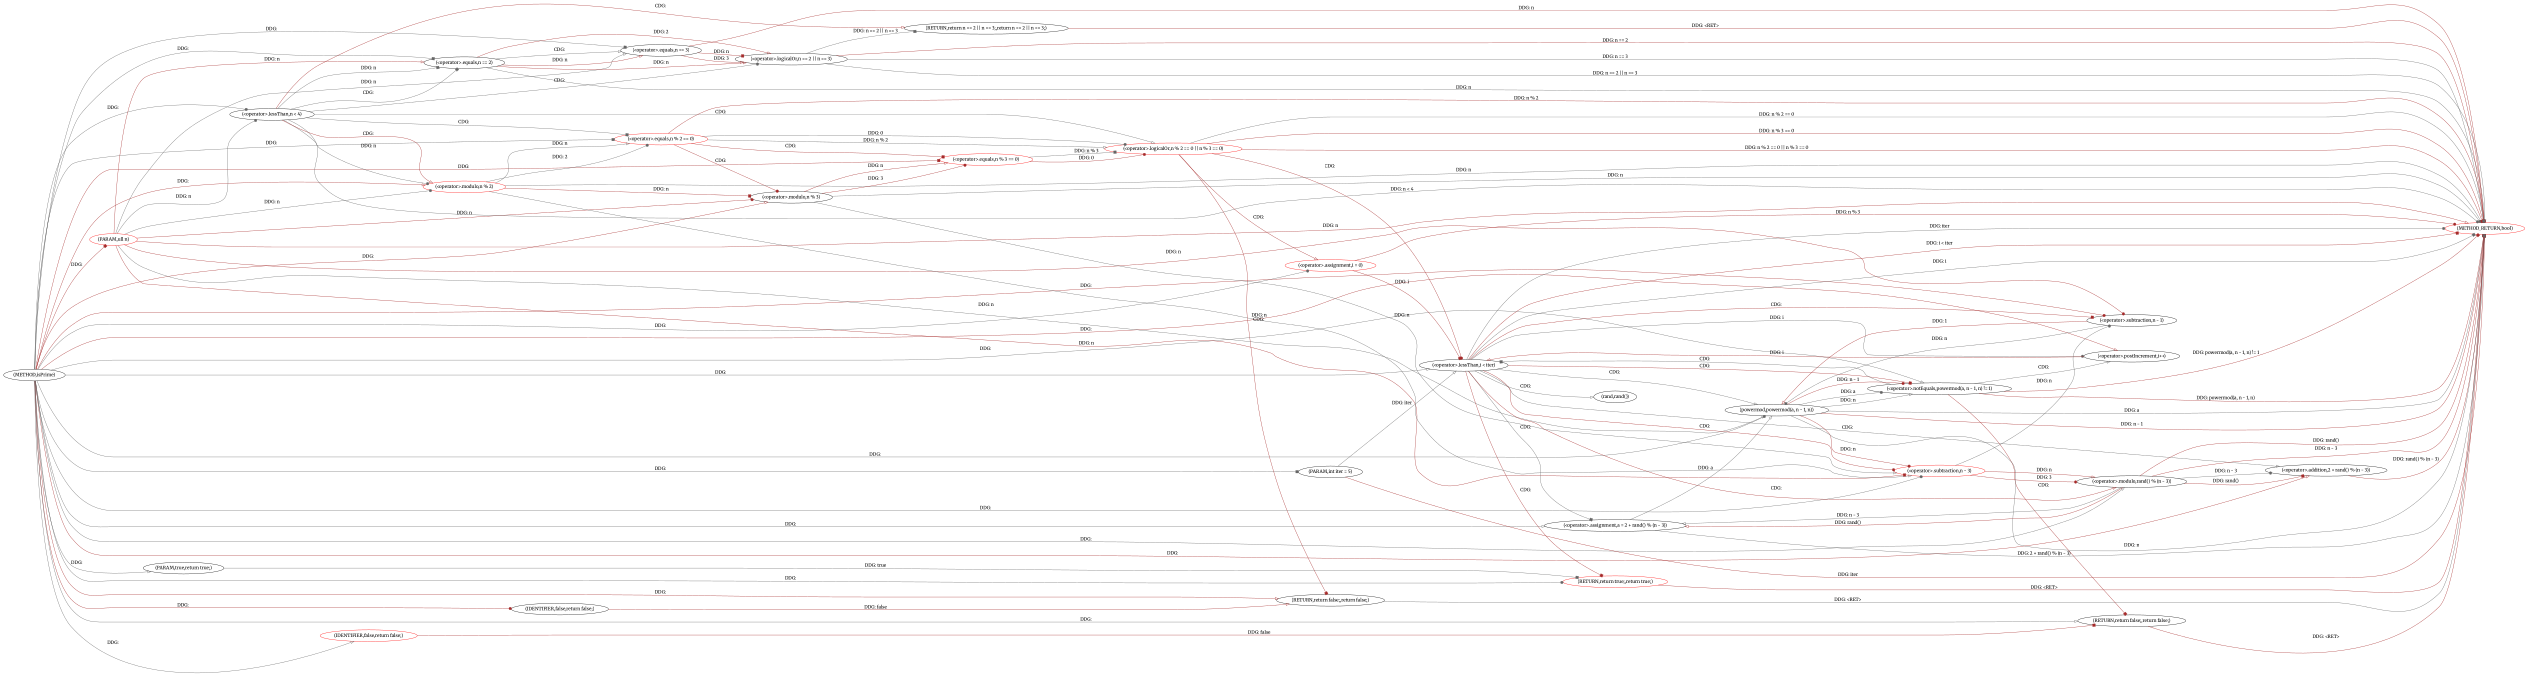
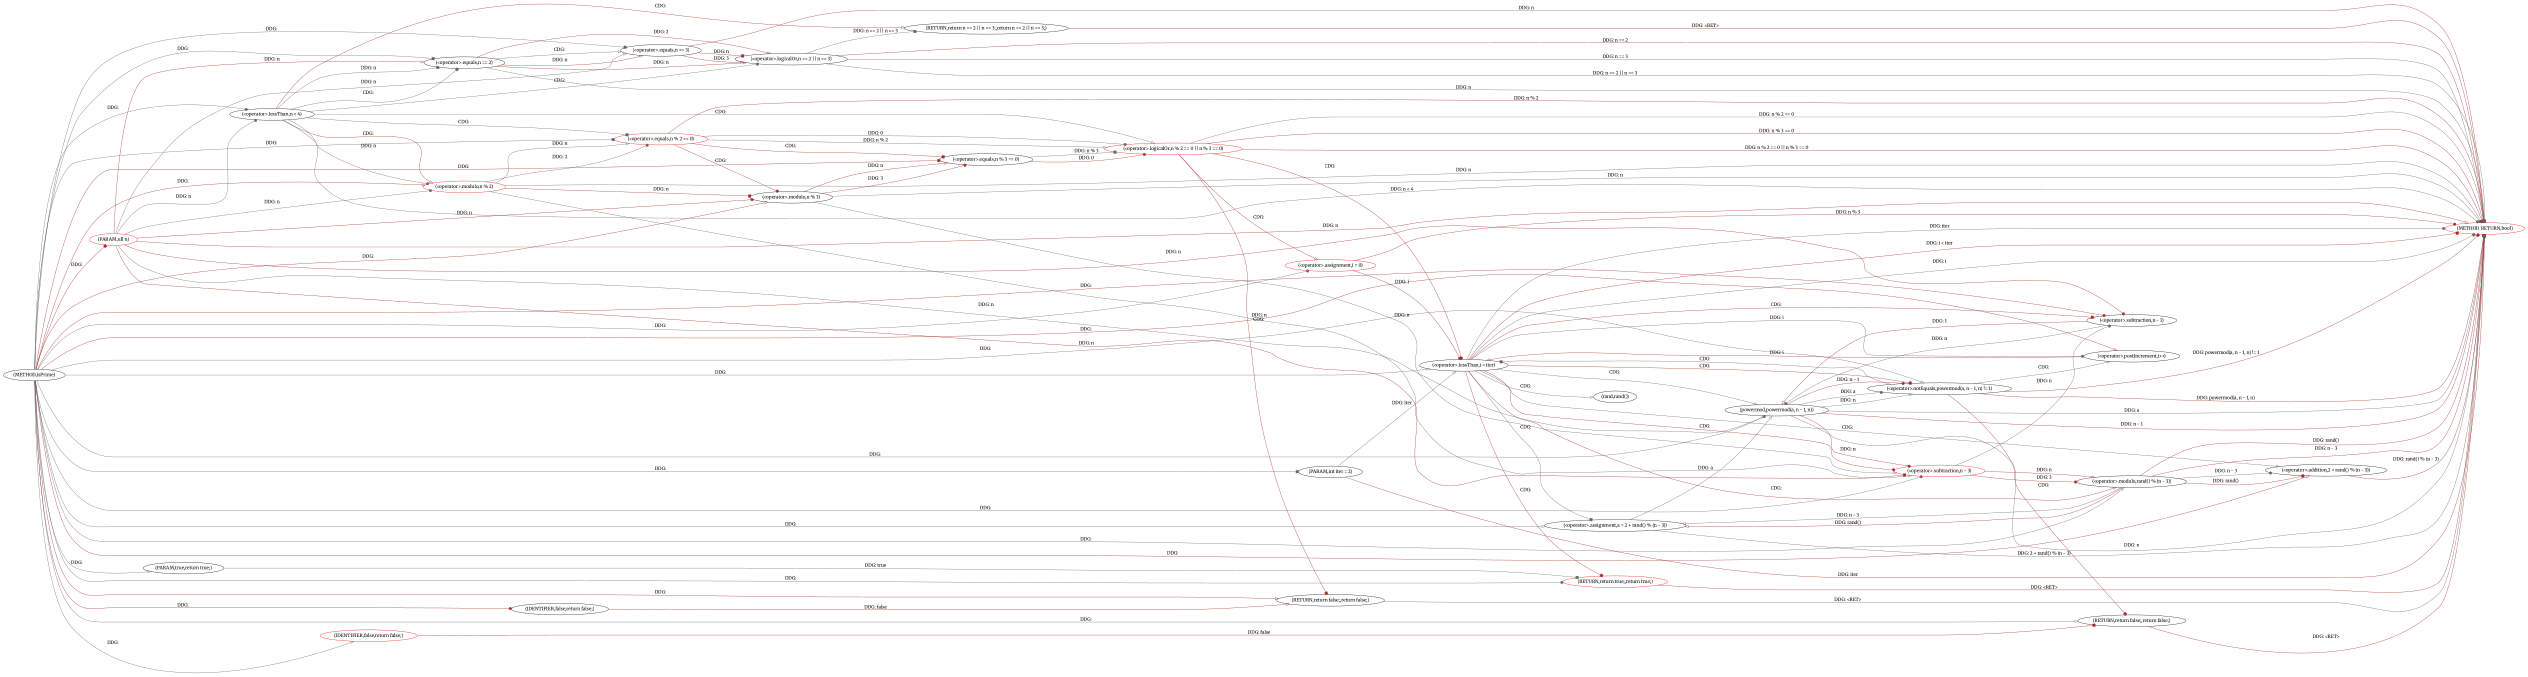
(986, 160) -> (986, 160)
(1331, 472) -> (1331, 472)
